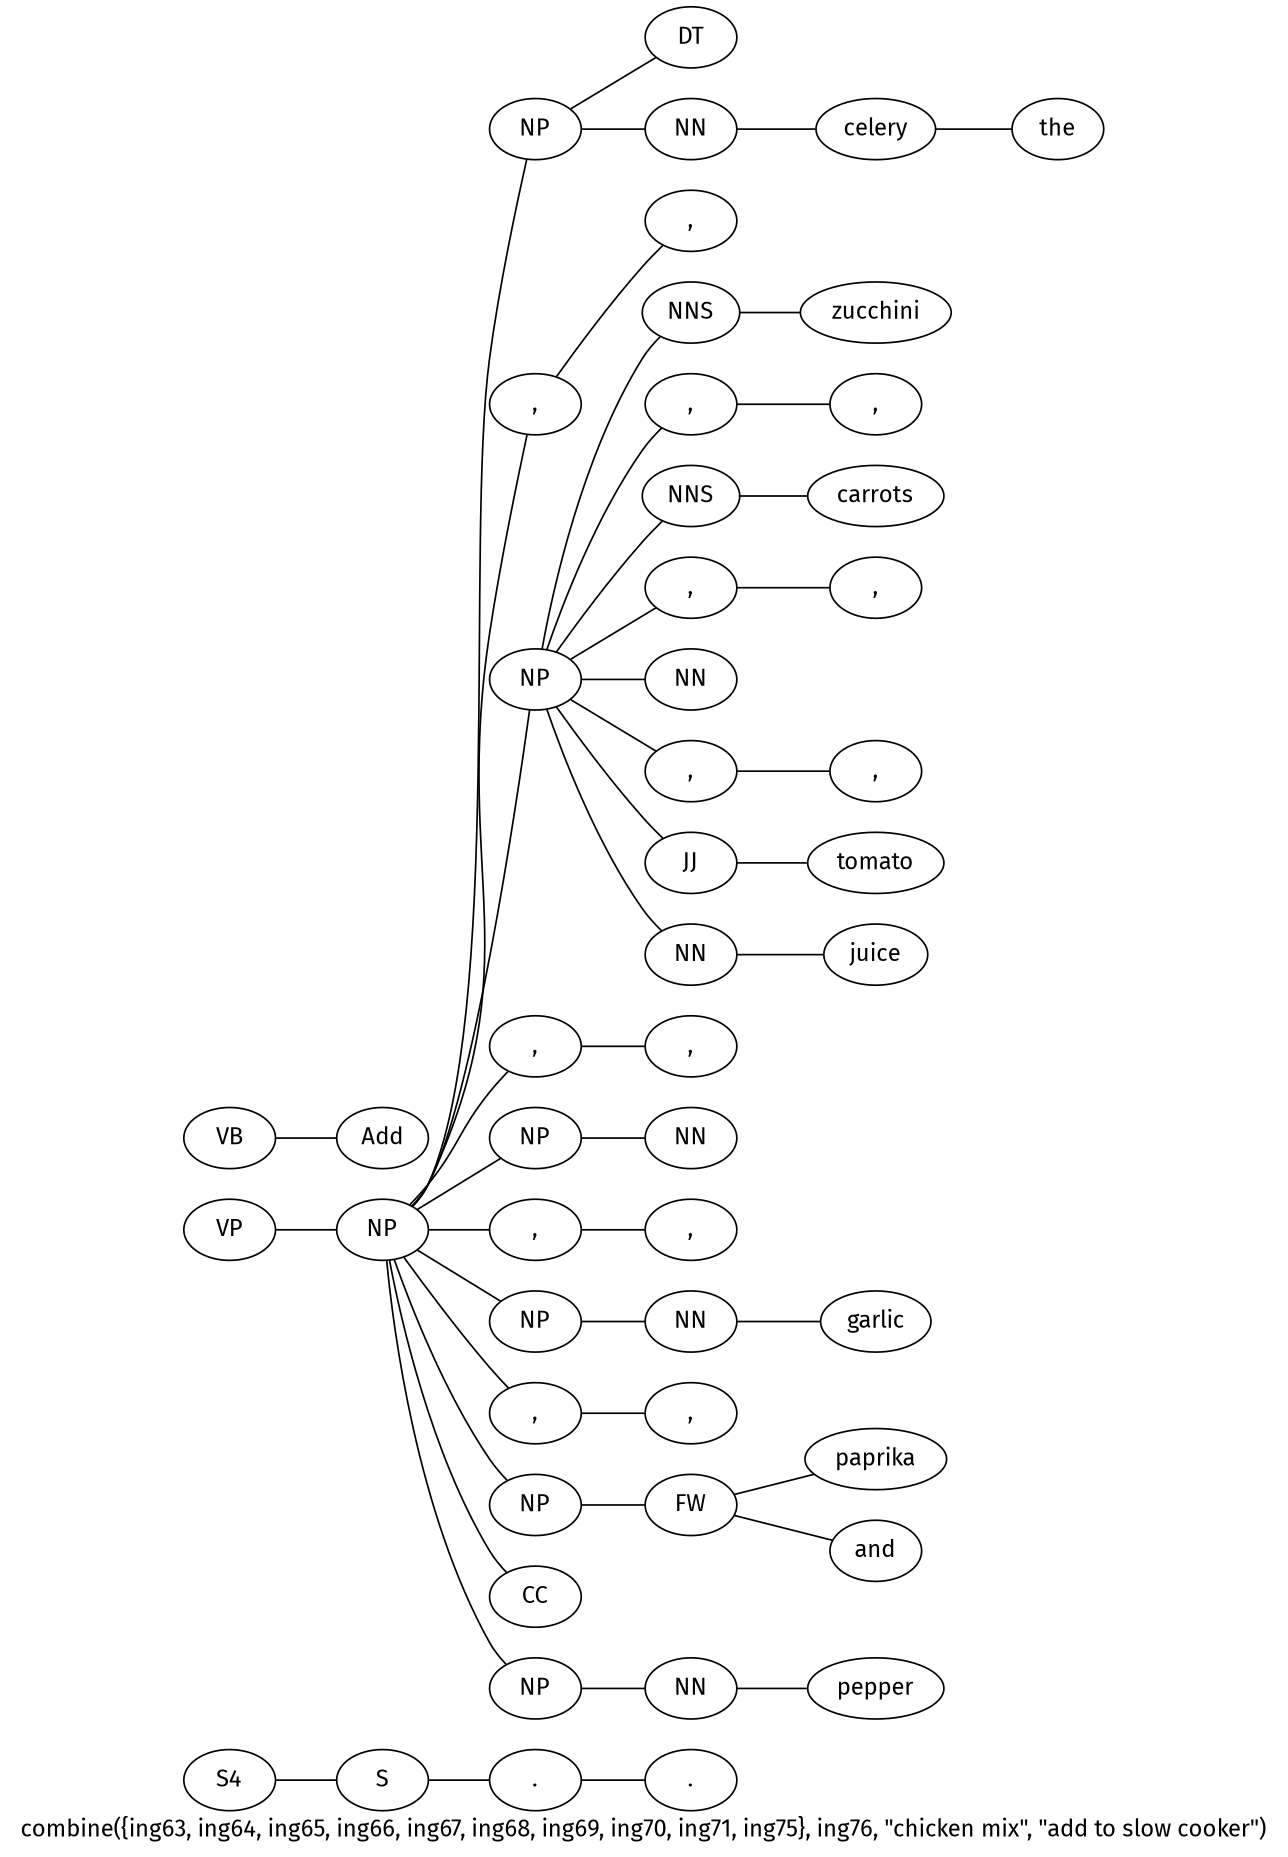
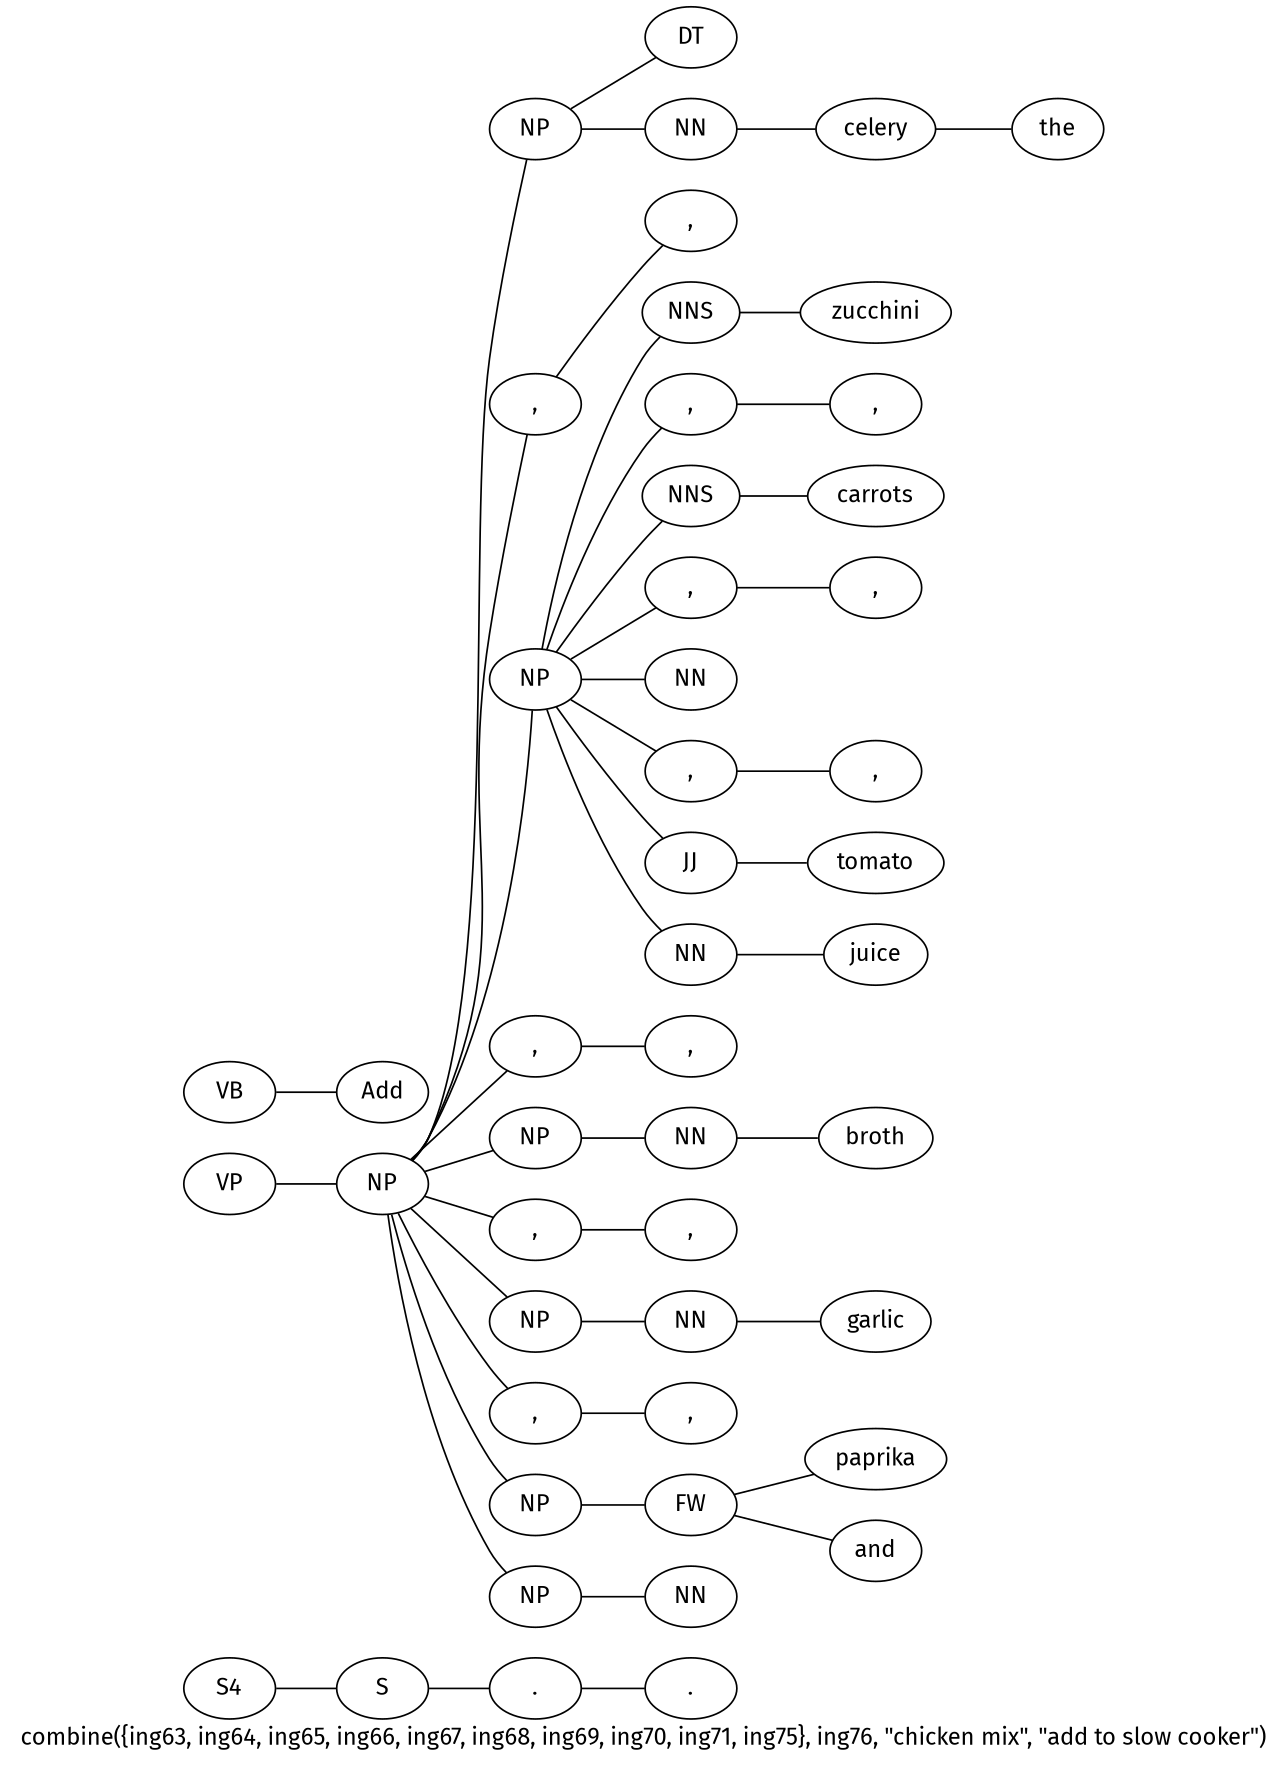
none -> (876, 1138)
(535, 1597) -> none
(876, 1688) -> none
